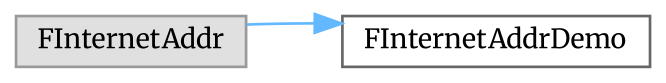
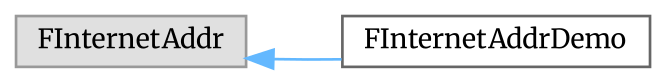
(281, 24) -> (308, 60)
